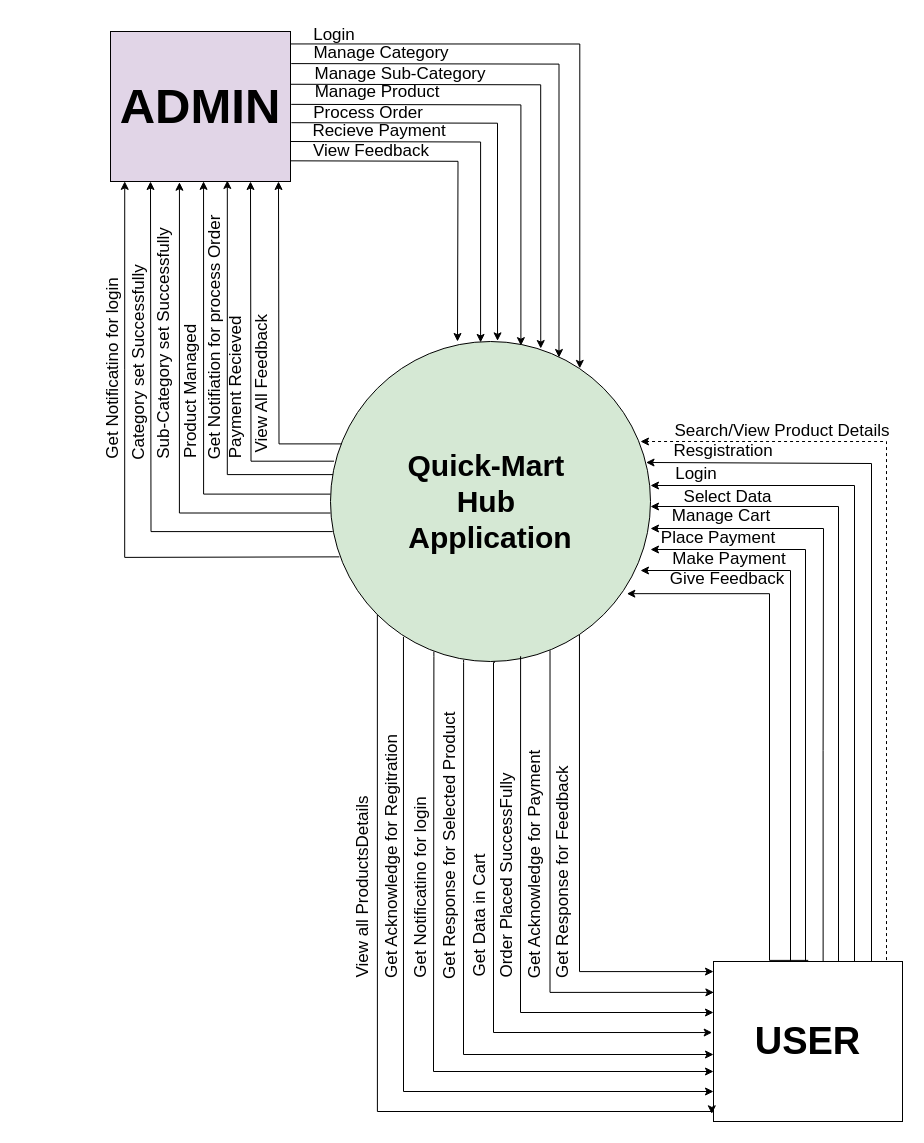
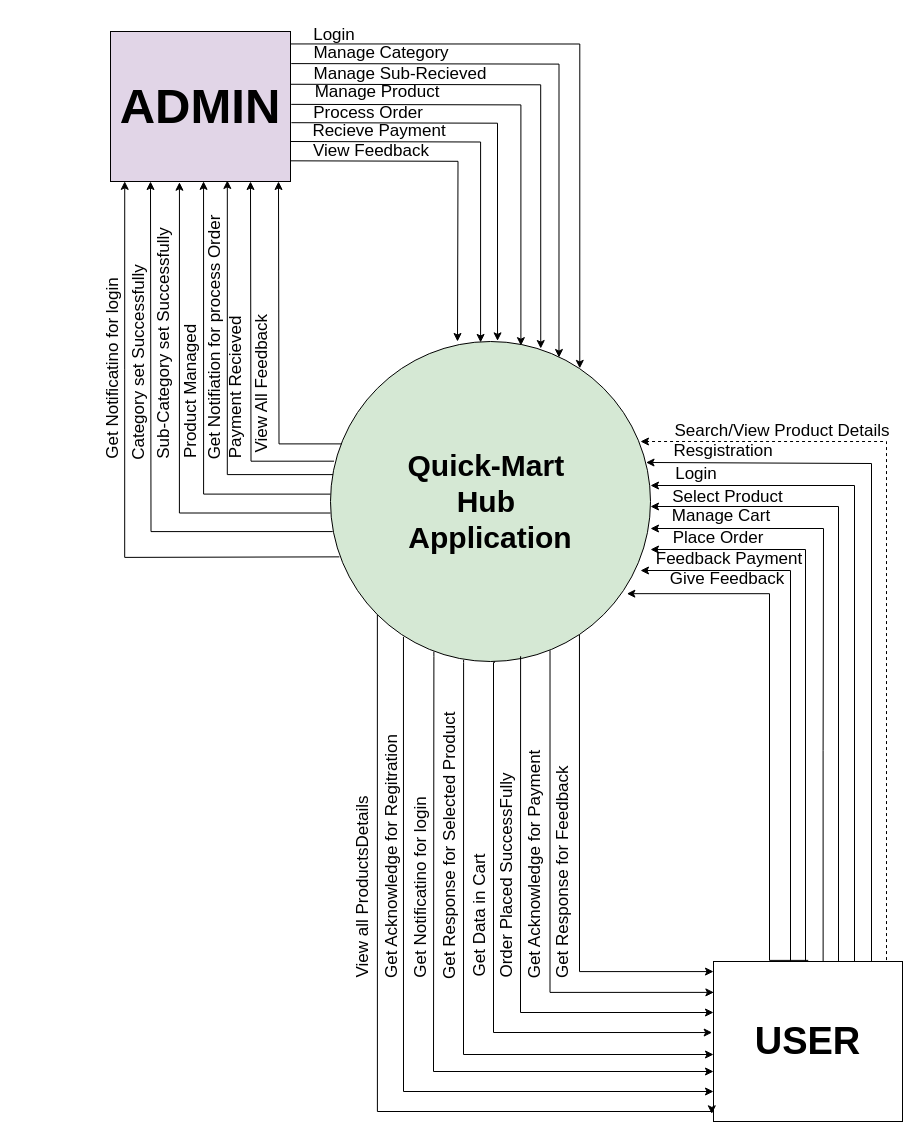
(401, 75) -> (401, 75)
(728, 498) -> (728, 498)
(719, 539) -> (719, 539)
(730, 560) -> (730, 560)
